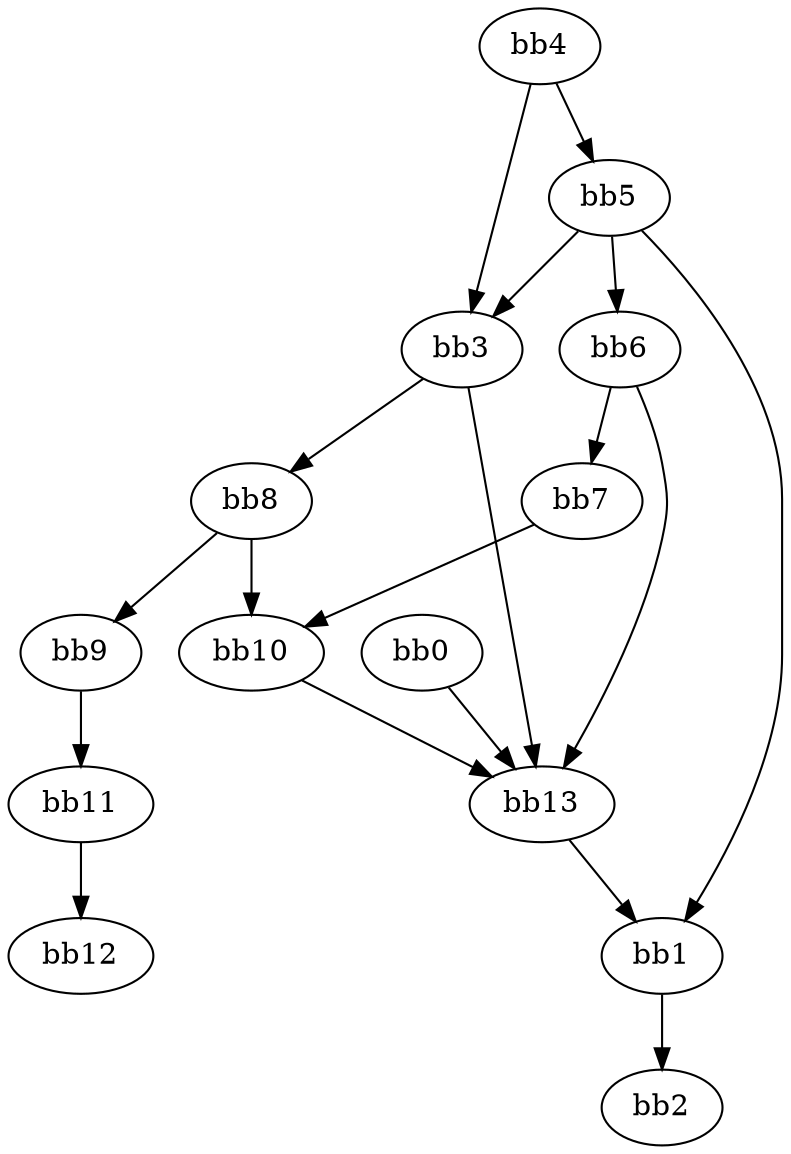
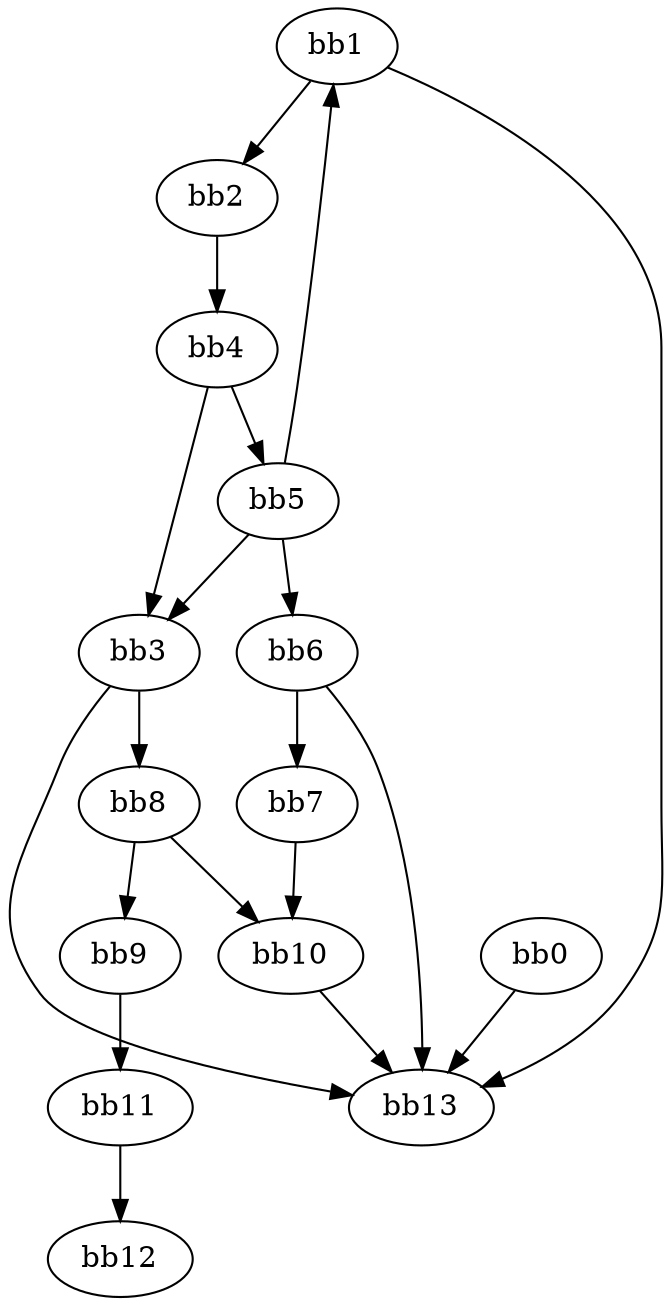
none -> (217, 263)
(596, 872) -> (661, 543)
